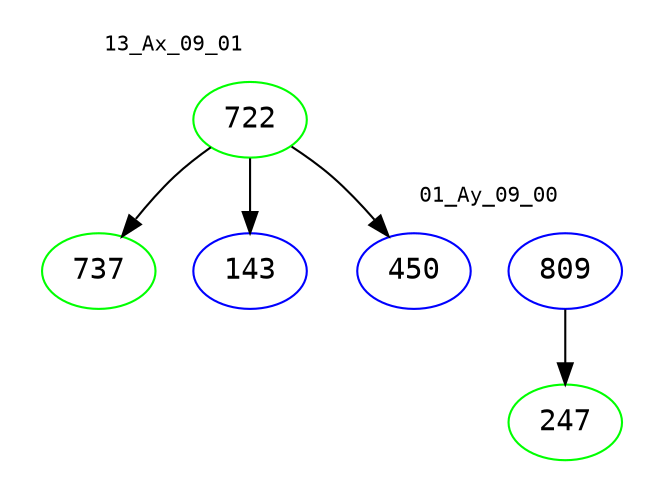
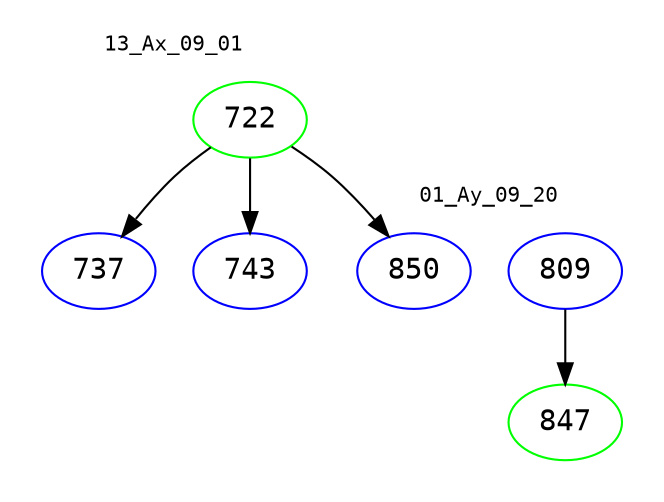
(490, 196) -> (490, 196)
(99, 271) -> (99, 271)
(250, 271) -> (250, 271)
(414, 271) -> (414, 271)
(565, 422) -> (565, 422)
